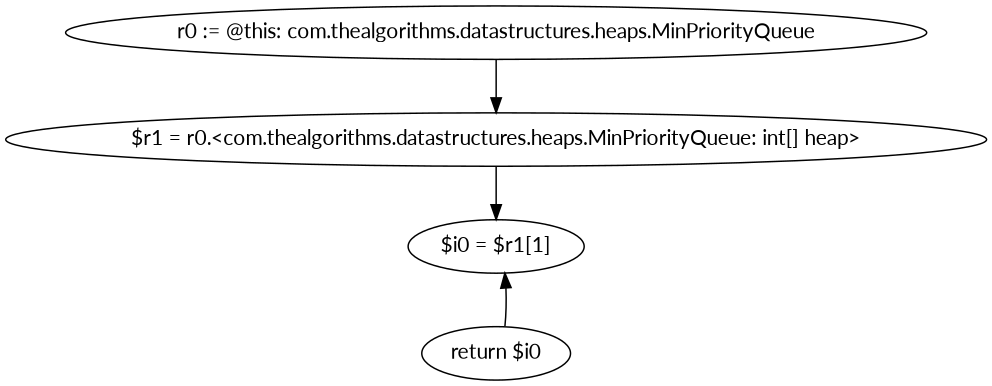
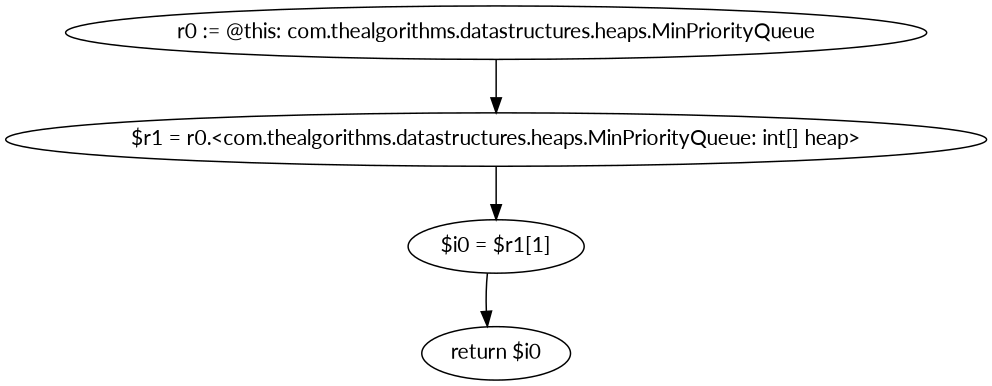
(506, 307) -> (486, 292)
